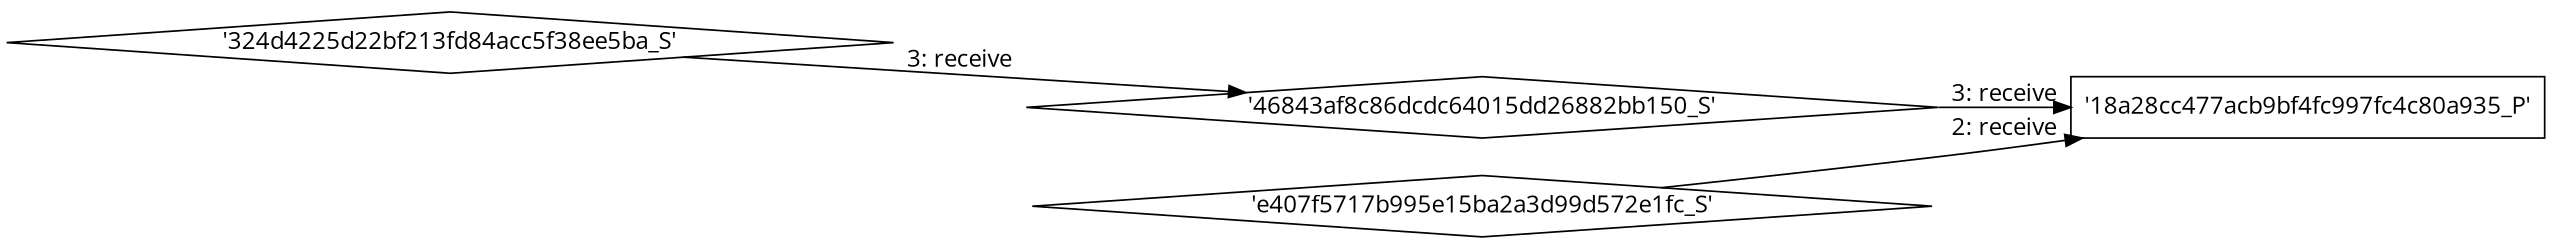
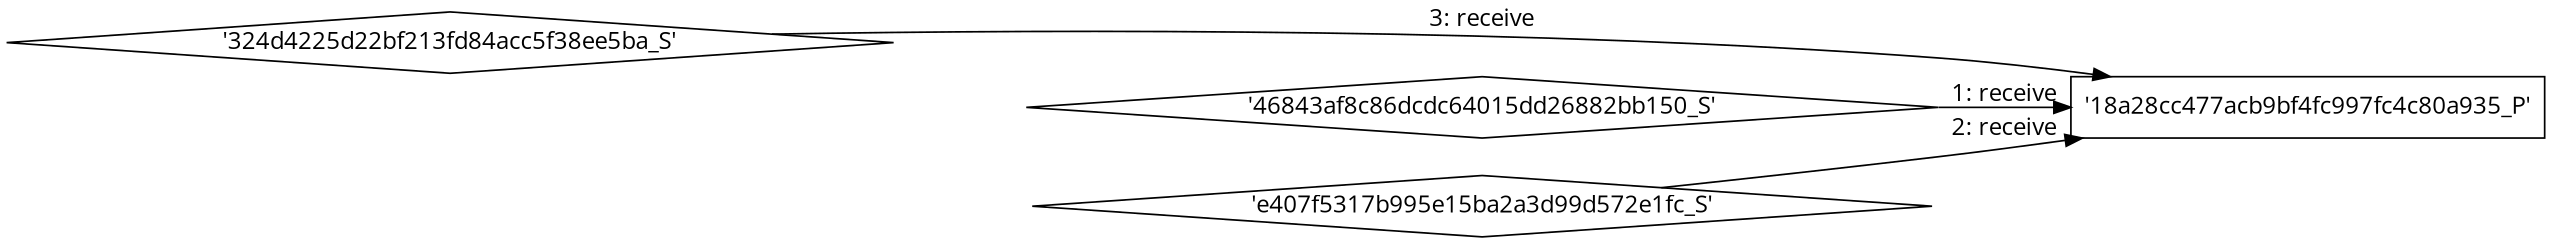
(956, 74) -> (1433, 35)
(2004, 95) -> (2004, 95)
(1482, 206) -> (1482, 206)
